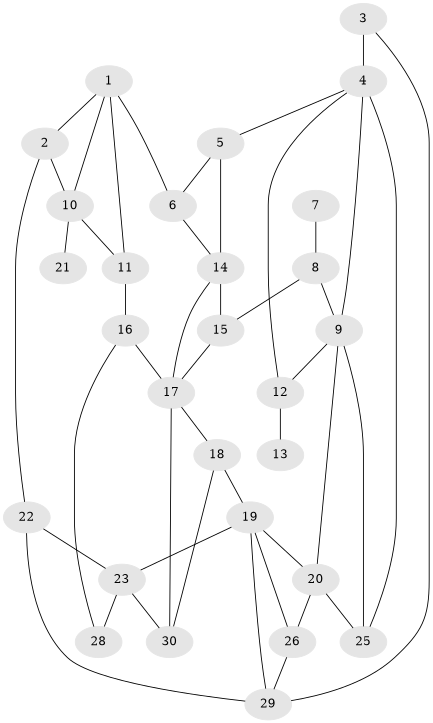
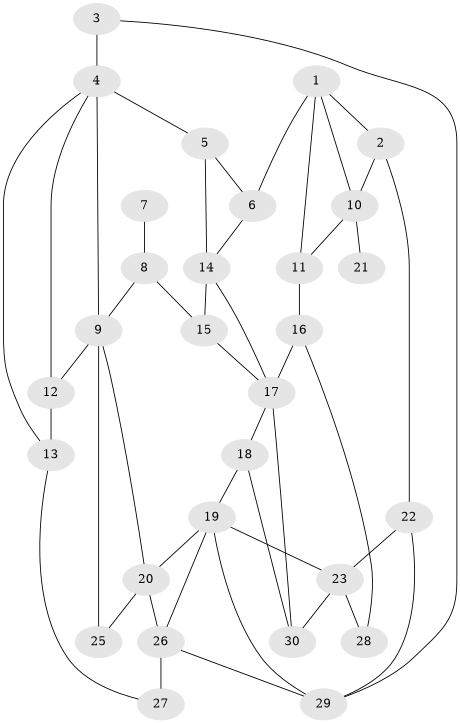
(396, 362) -> (3, 257)
none -> (161, 704)
